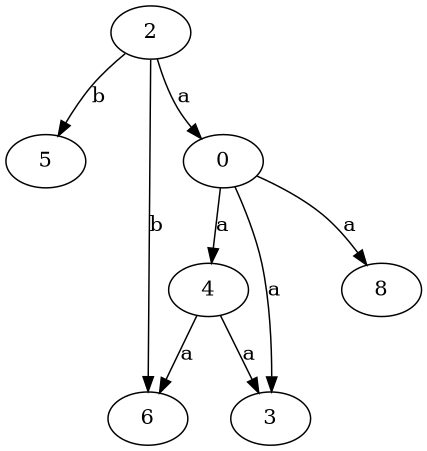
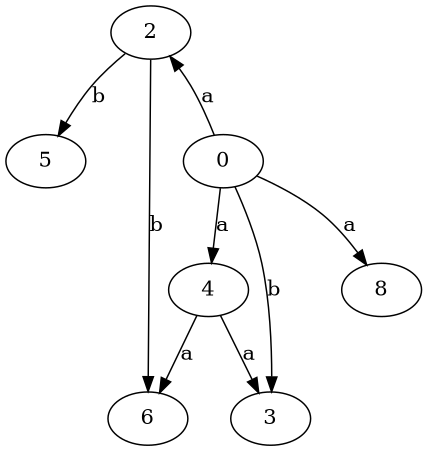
(171, 95) -> (199, 100)
(274, 290) -> (274, 290)
